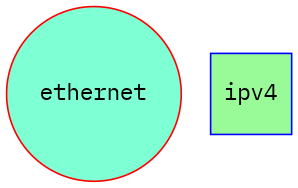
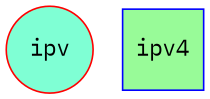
(94, 94) -> (50, 50)
